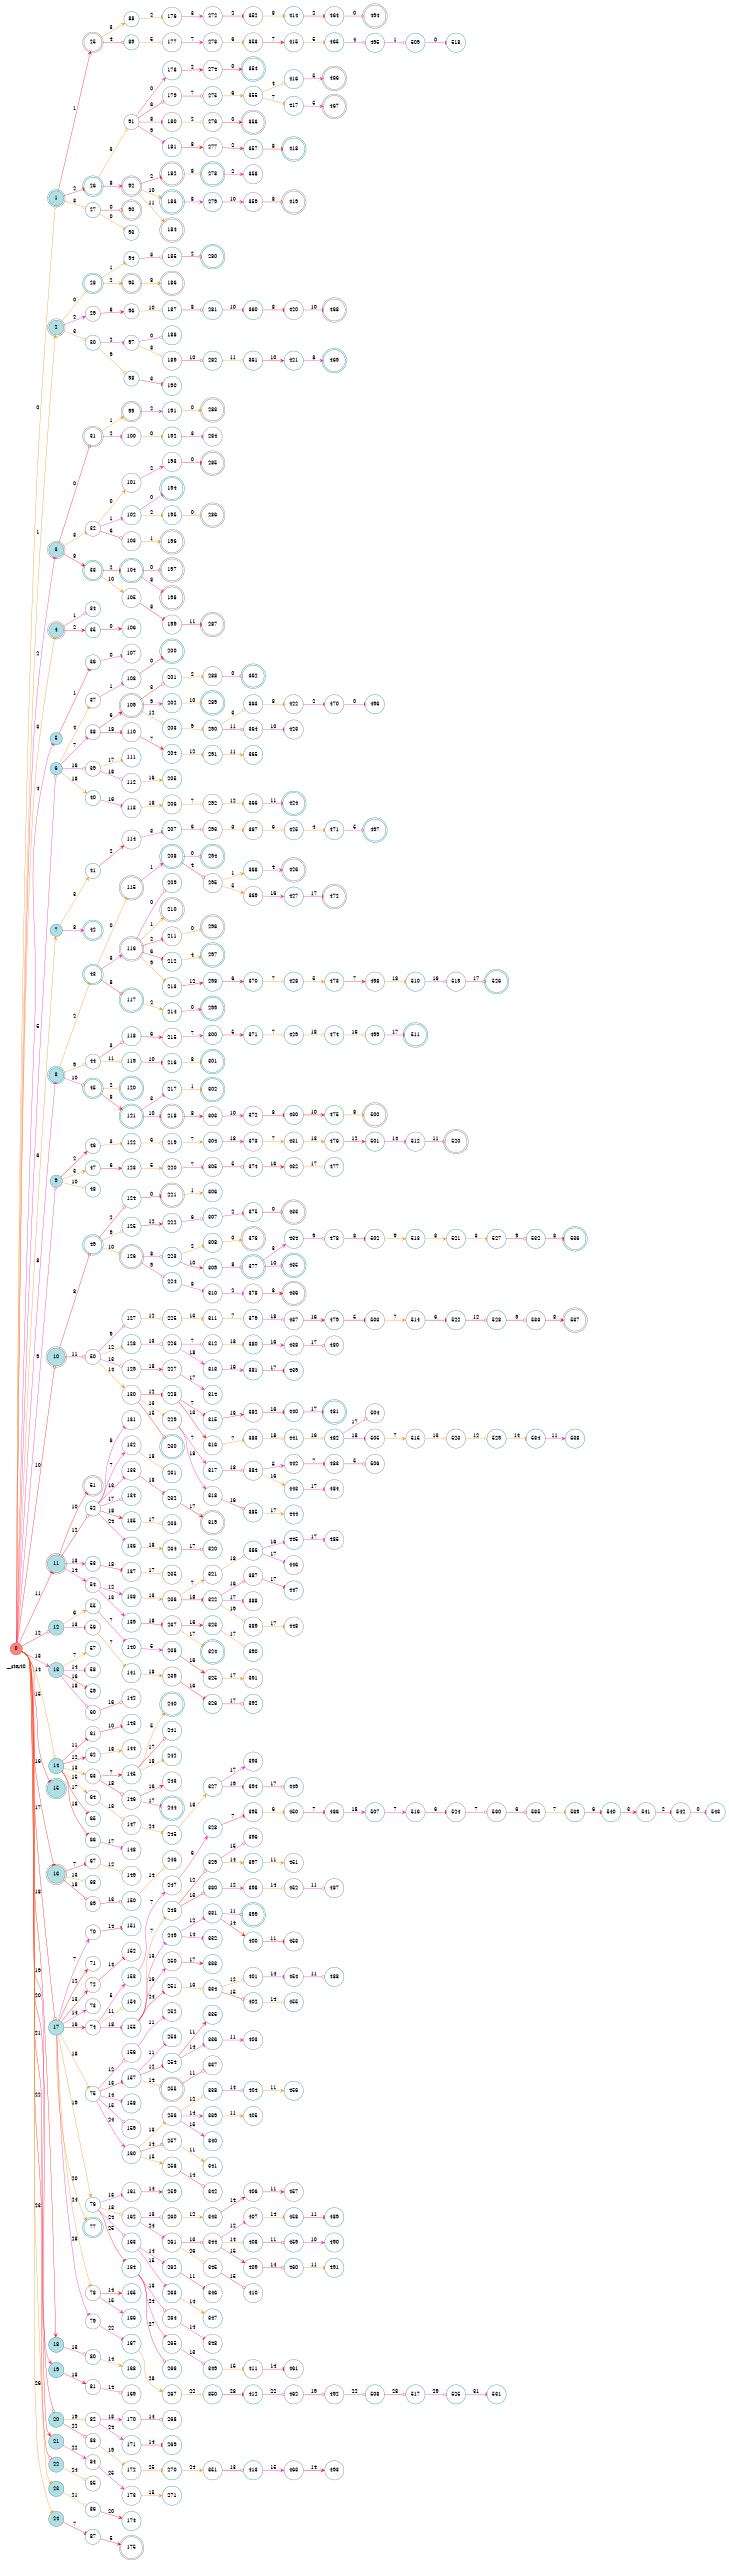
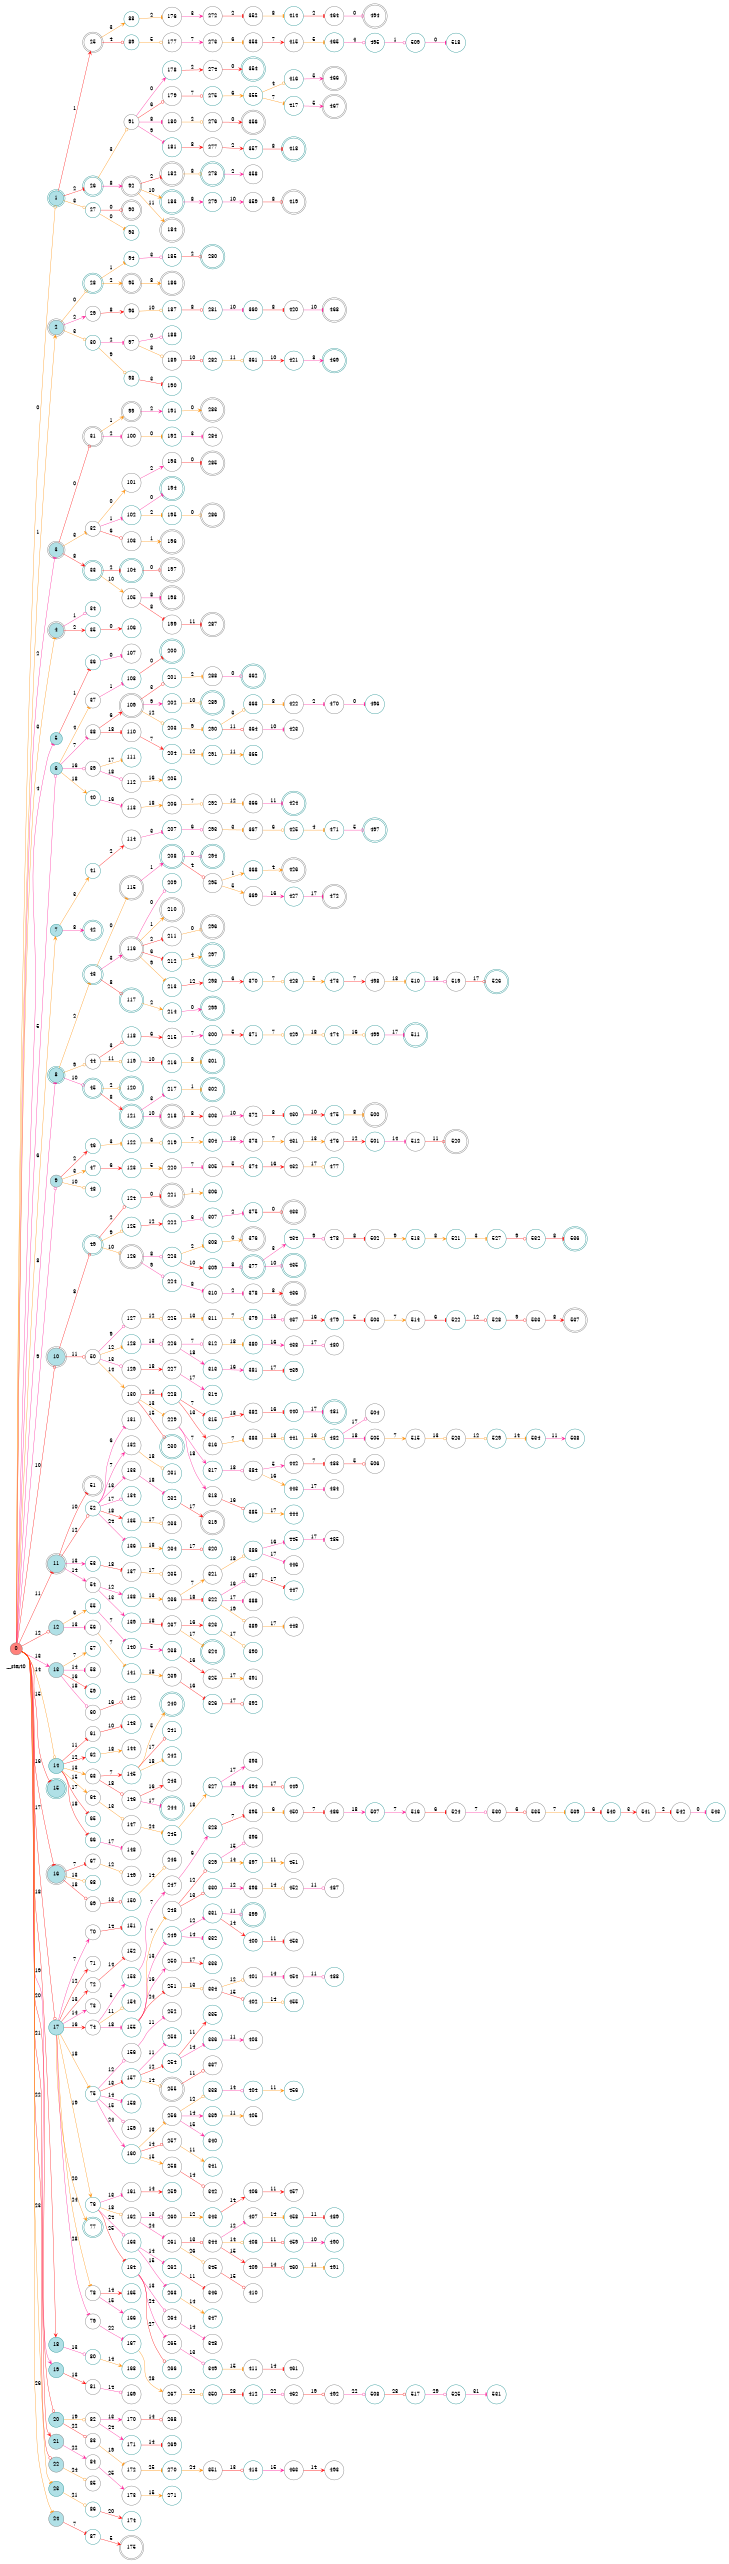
(151, 584) -> (150, 598)
(271, 870) -> (271, 870)
